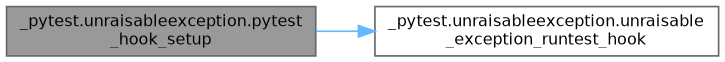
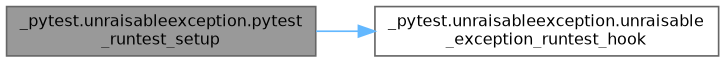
(161, 31) -> (161, 31)
